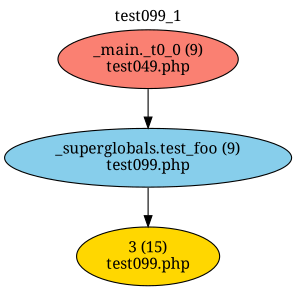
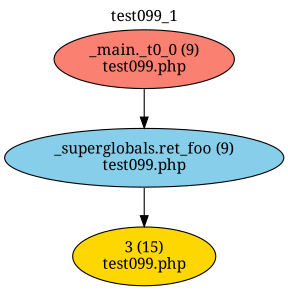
(148, 59) -> (144, 59)
(148, 158) -> (144, 158)
